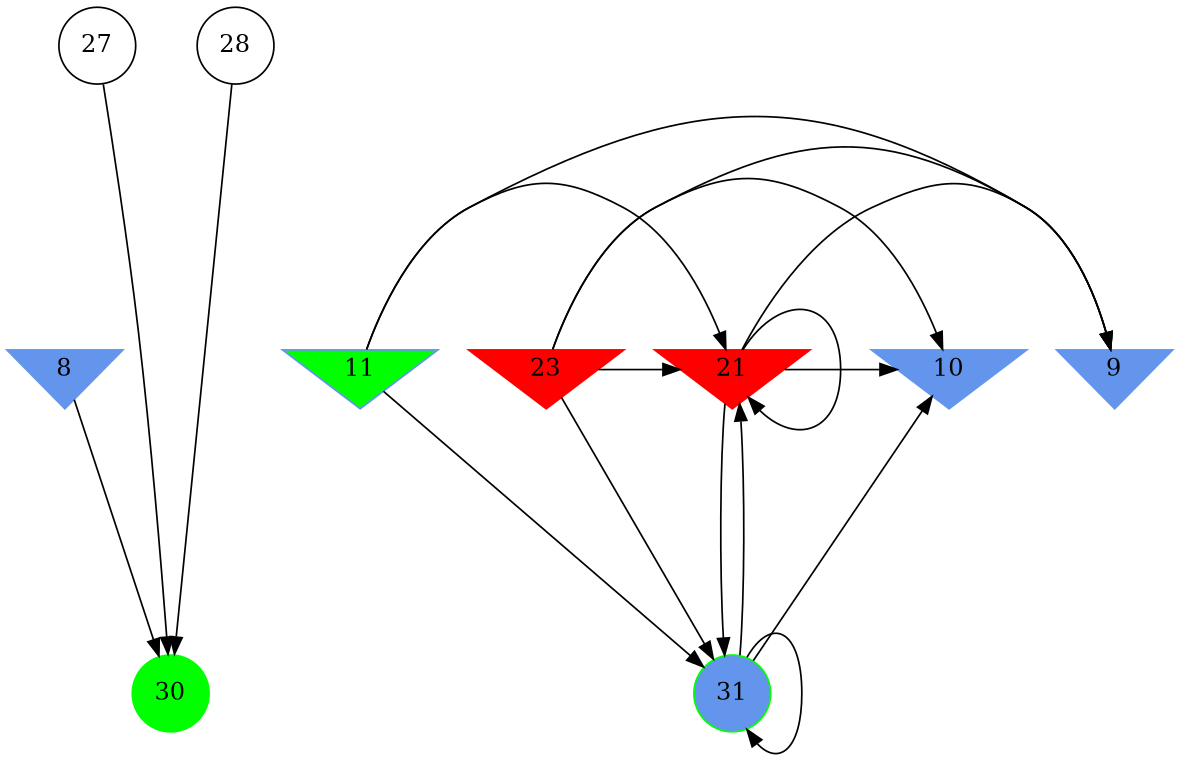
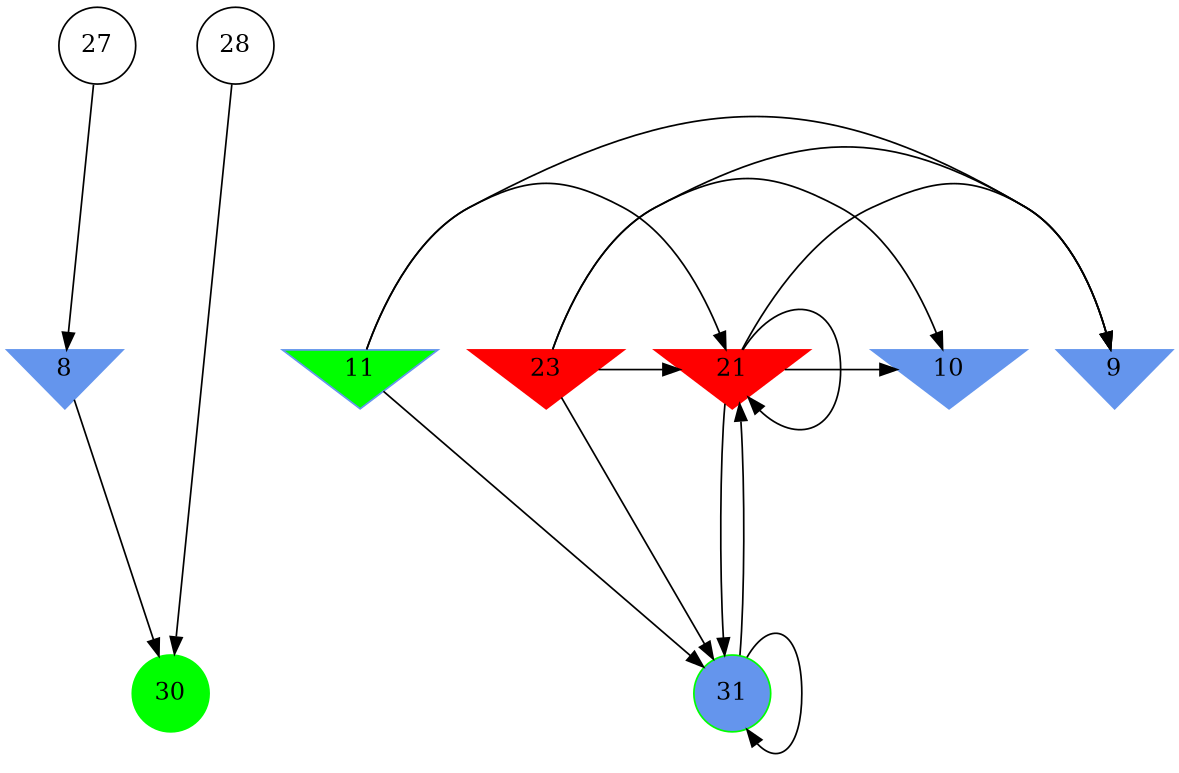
(142, 360) -> (81, 208)
(838, 536) -> none
